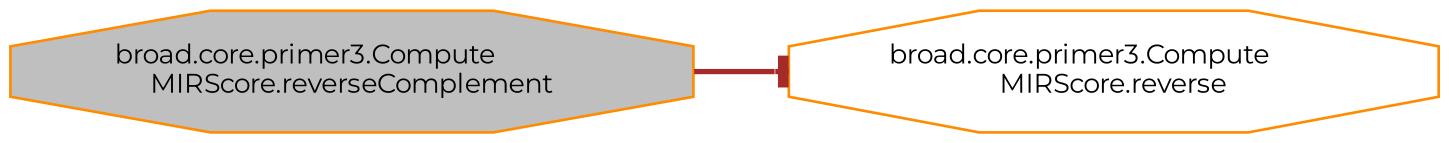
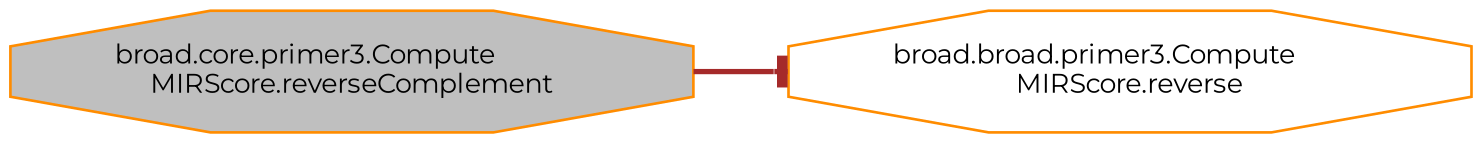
(1114, 72) -> (1130, 72)
